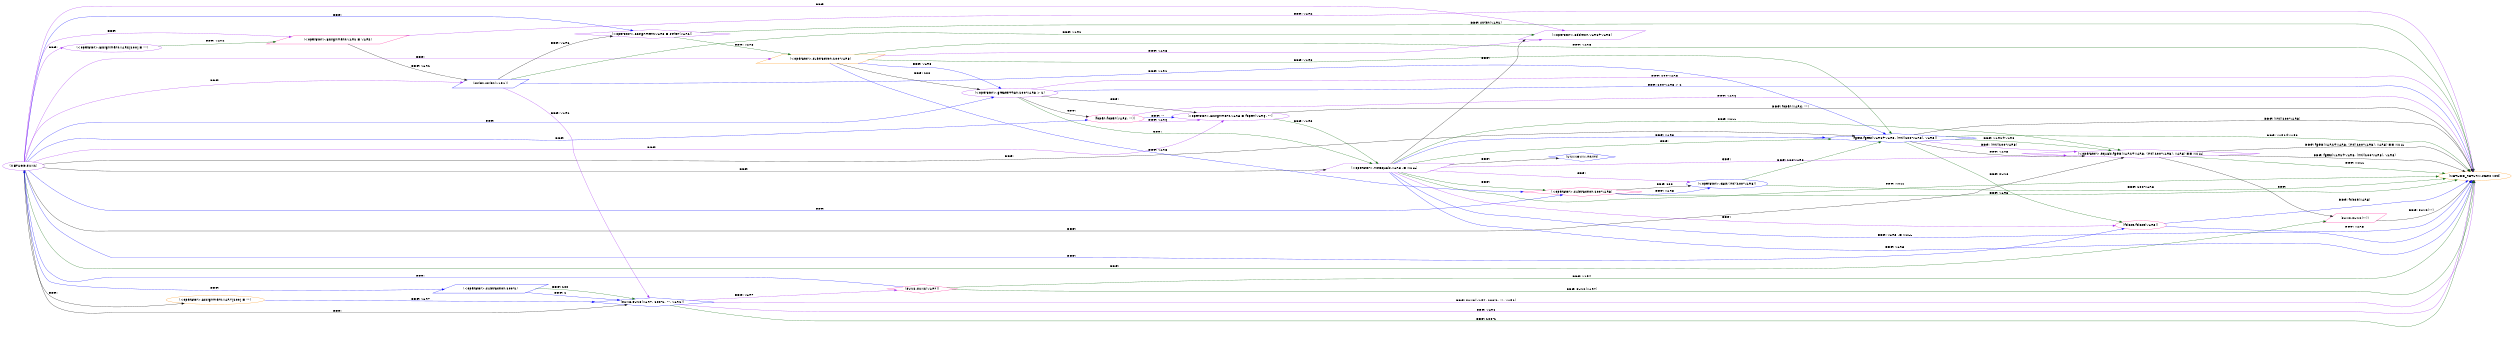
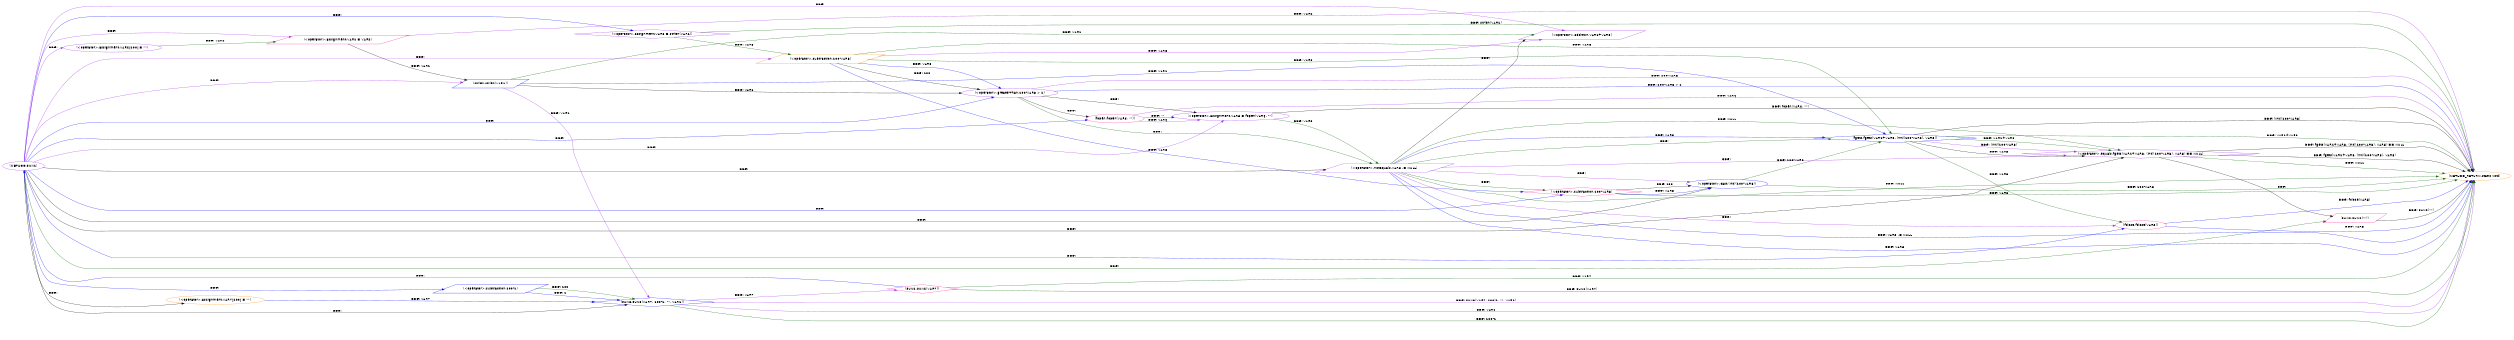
(552, 51) -> (738, 92)
(1582, 157) -> none
(948, 161) -> (859, 222)
(1999, 174) -> (1999, 174)
